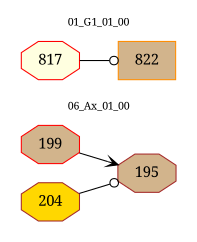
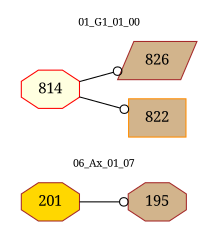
(50, 61) -> (50, 89)
none -> (157, 61)
(99, 107) -> (104, 164)
(50, 144) -> none
(50, 202) -> (50, 202)
